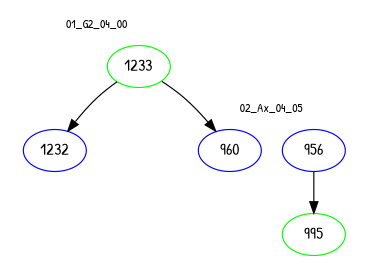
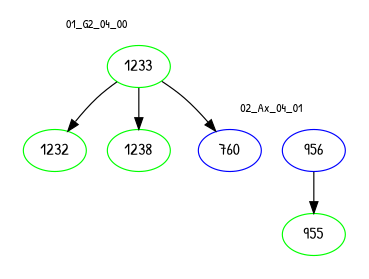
(272, 109) -> (272, 109)
(55, 150) -> (55, 150)
none -> (139, 150)
(230, 150) -> (230, 150)
(314, 235) -> (314, 235)
